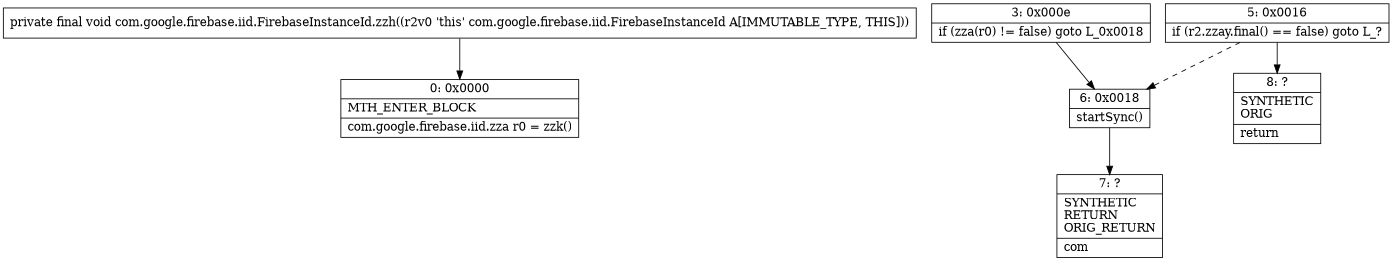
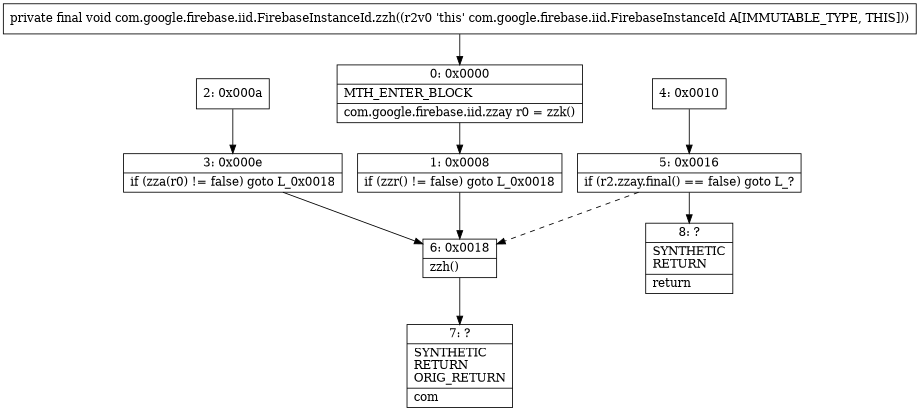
none -> (233, 94)
none -> (689, 94)
(1257, 114) -> (680, 264)
(1110, 118) -> (444, 268)
(460, 127) -> (460, 113)
none -> (460, 173)
